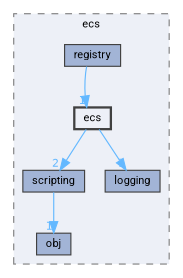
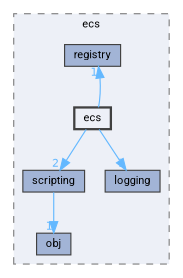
(85, 81) -> (100, 93)
